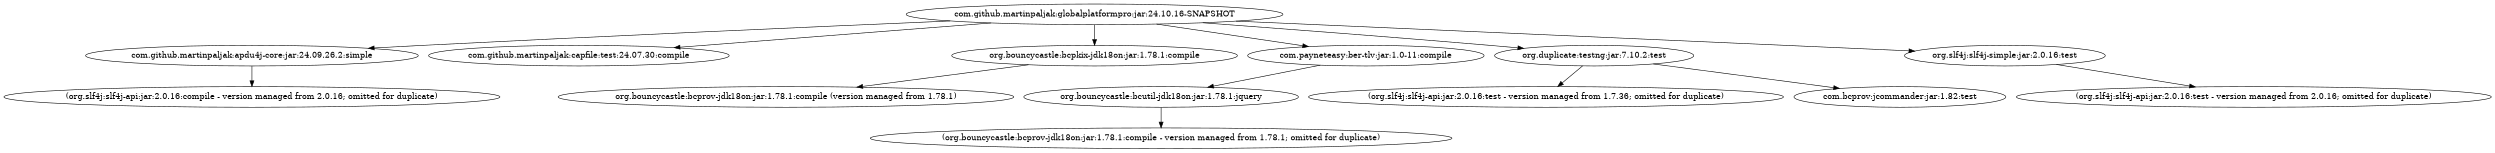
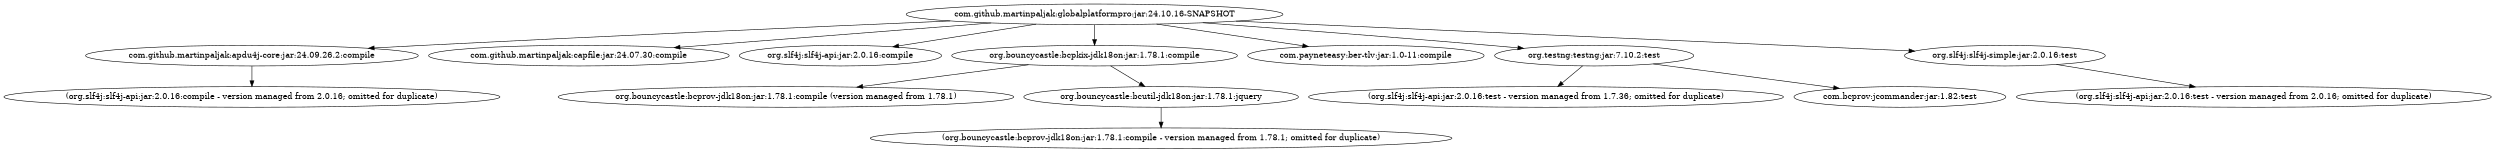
(252, 56) -> (252, 56)
(579, 56) -> (579, 56)
none -> (840, 56)
(1594, 56) -> (1594, 56)
(1267, 76) -> (1125, 75)
